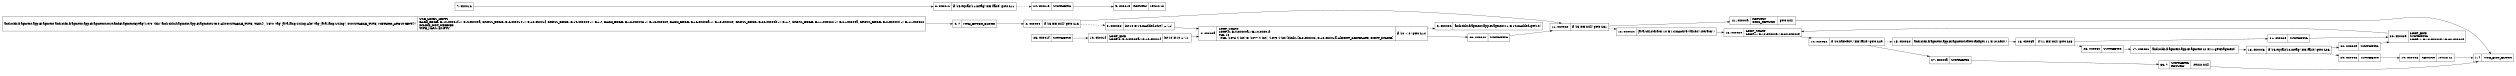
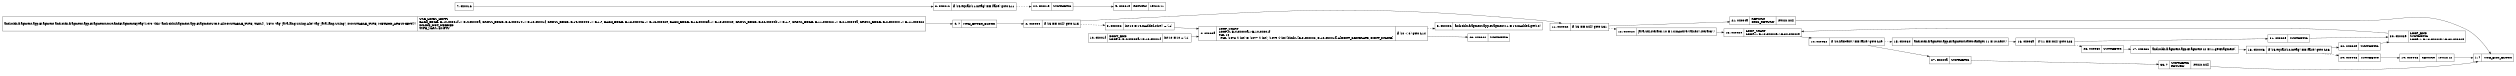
(1157, 6) -> (1157, 6)
(1786, 21) -> (1786, 21)
(1530, 33) -> none
(1118, 36) -> (1118, 36)
(1052, 38) -> none
